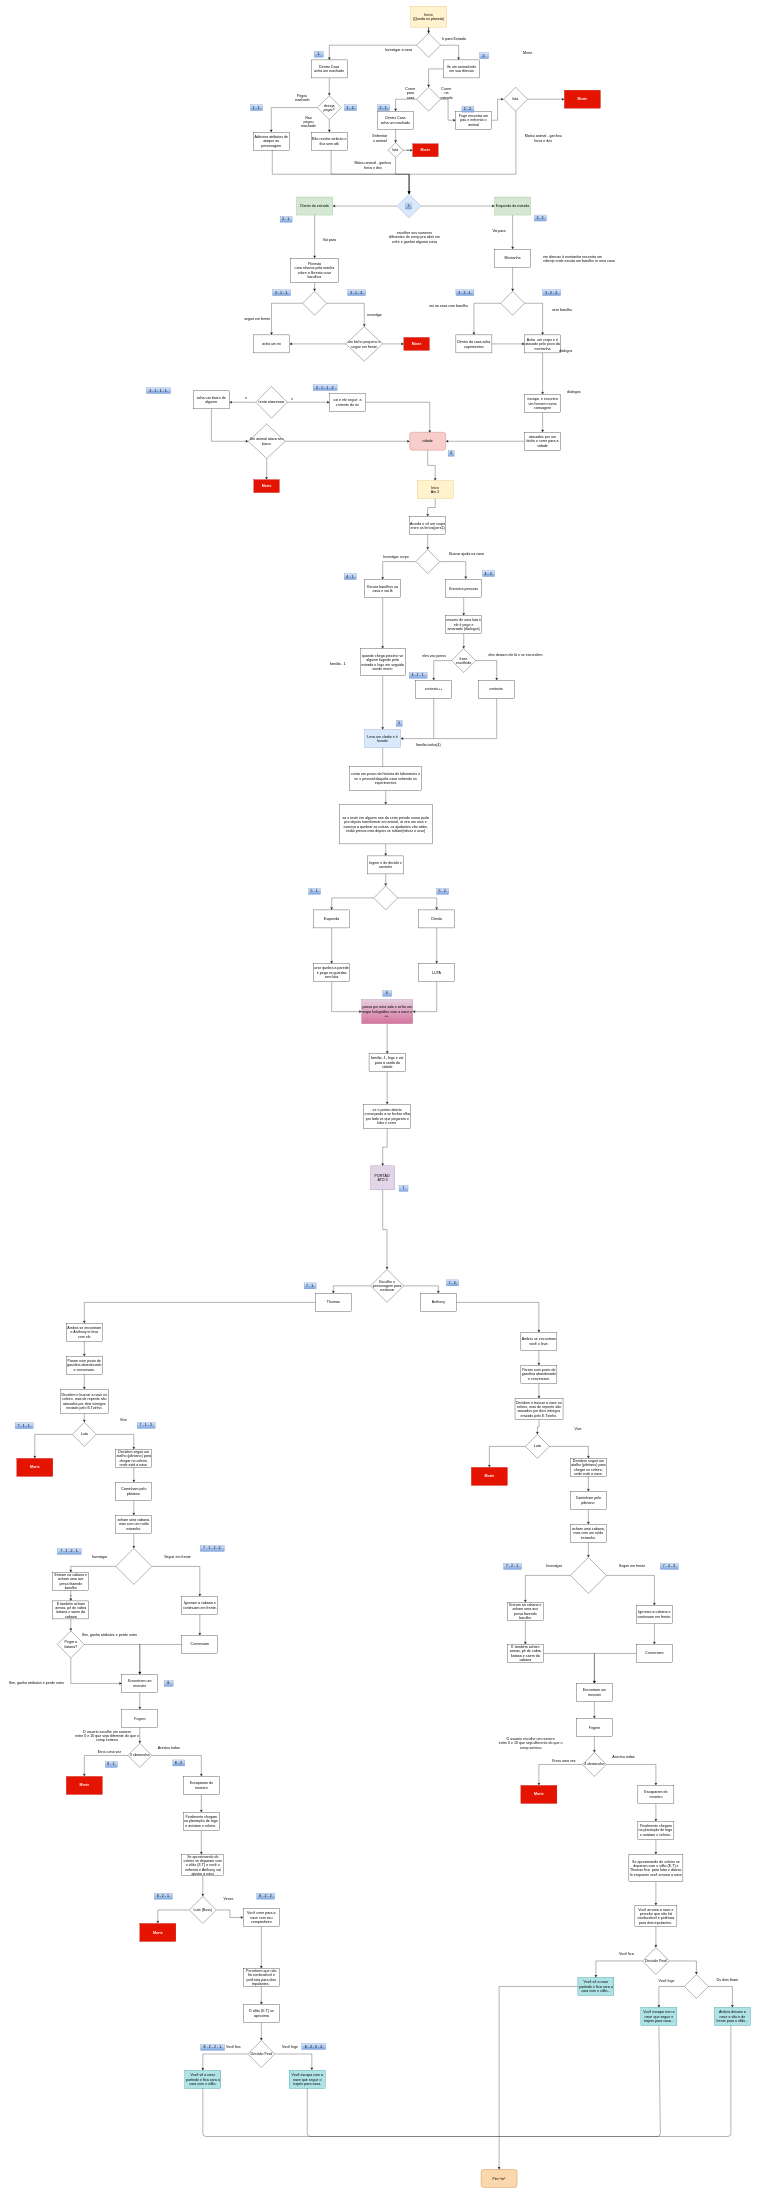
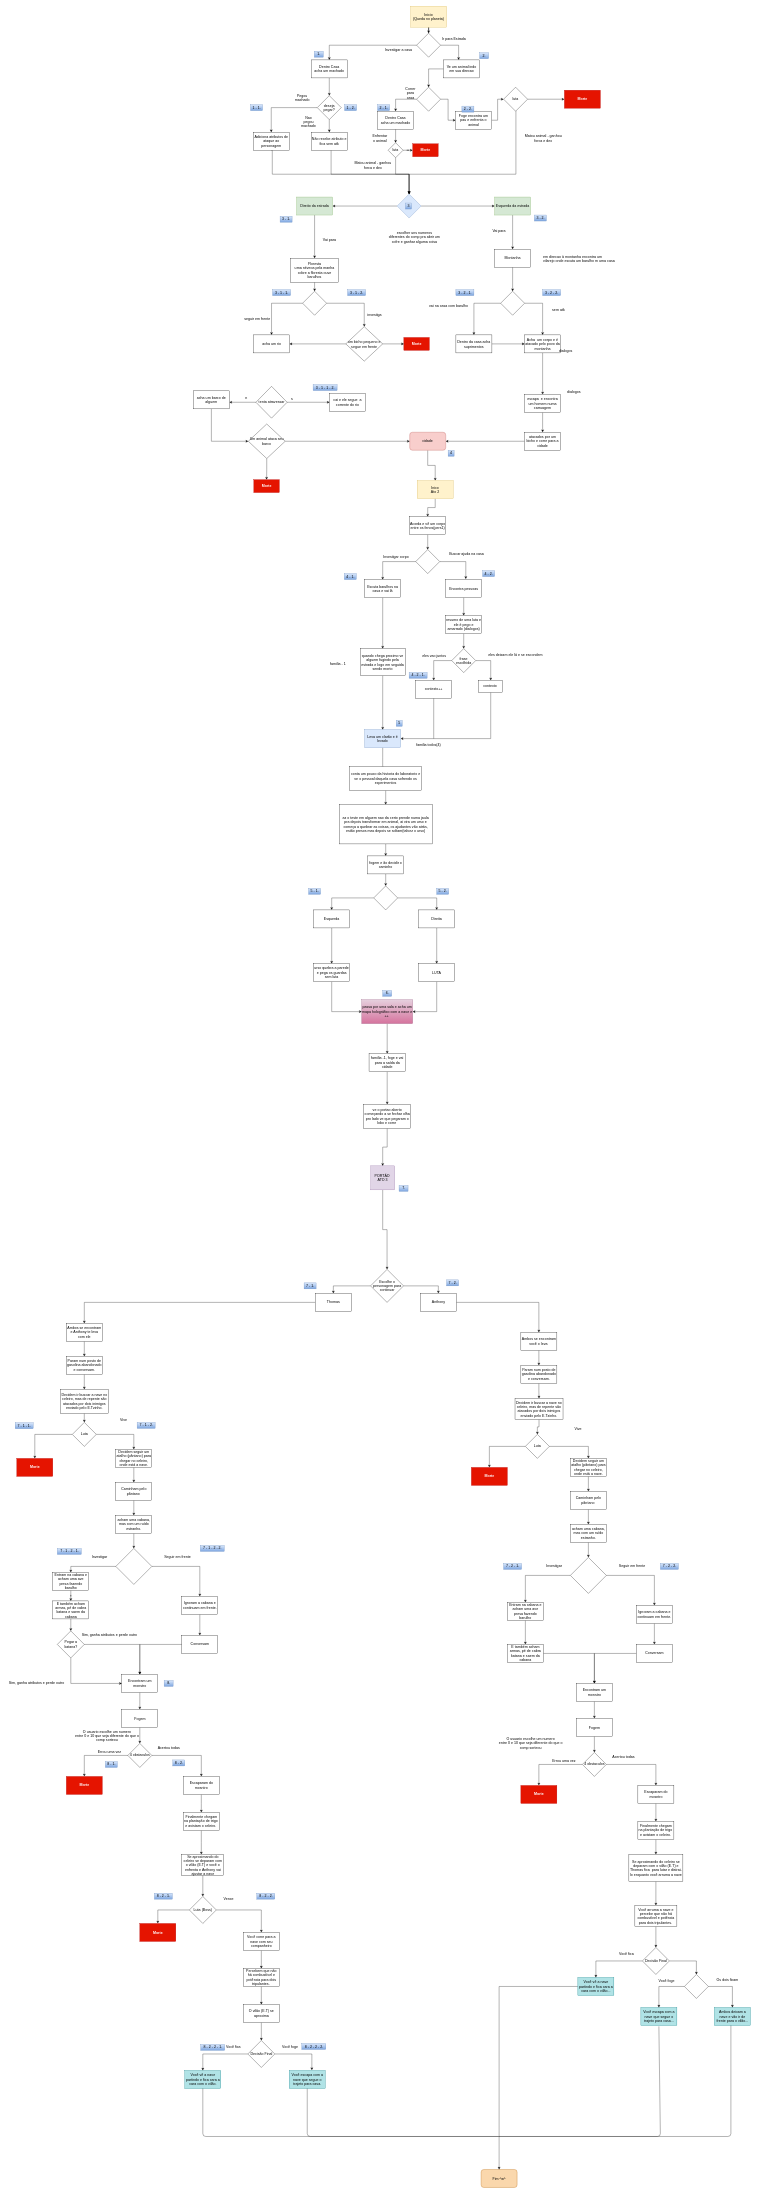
(528, 53) -> none
(447, 93) -> none
(562, 310) -> (559, 310)
(159, 390) -> none
(430, 429) -> none
(497, 689) -> (491, 686)
(261, 1917) -> (261, 1941)
